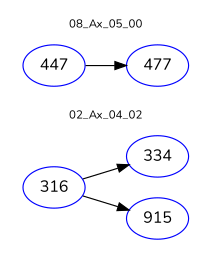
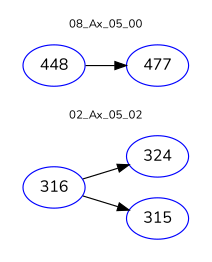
(54, 66) -> (54, 66)
(106, 116) -> (106, 116)
(158, 156) -> (158, 156)
(158, 218) -> (158, 218)
